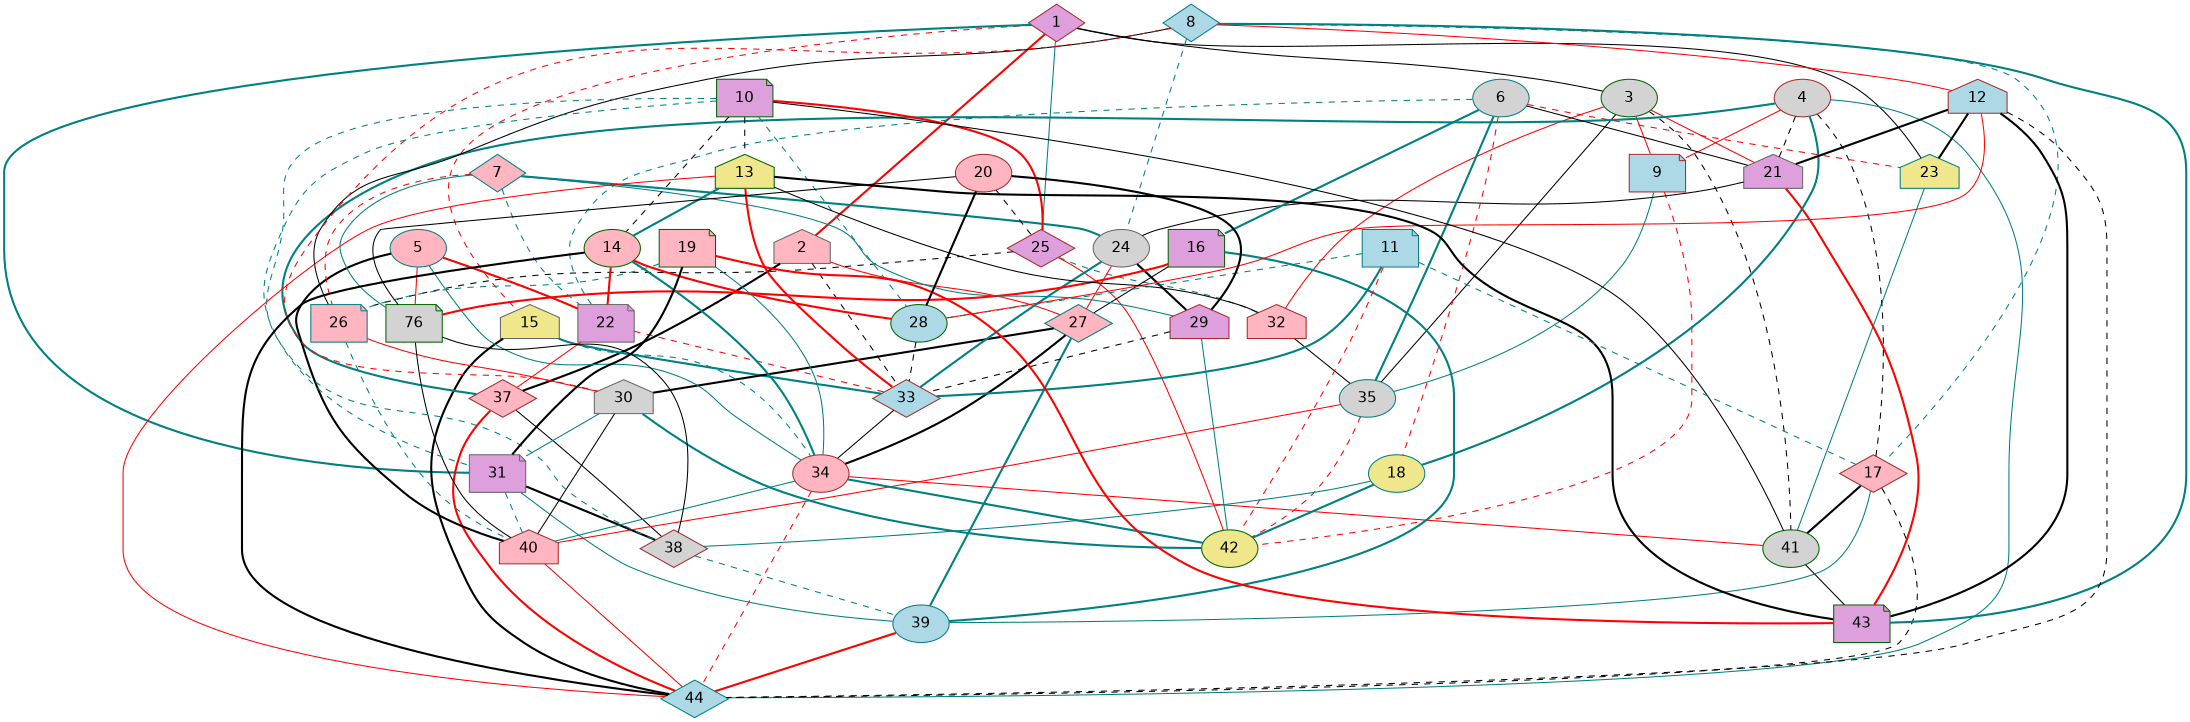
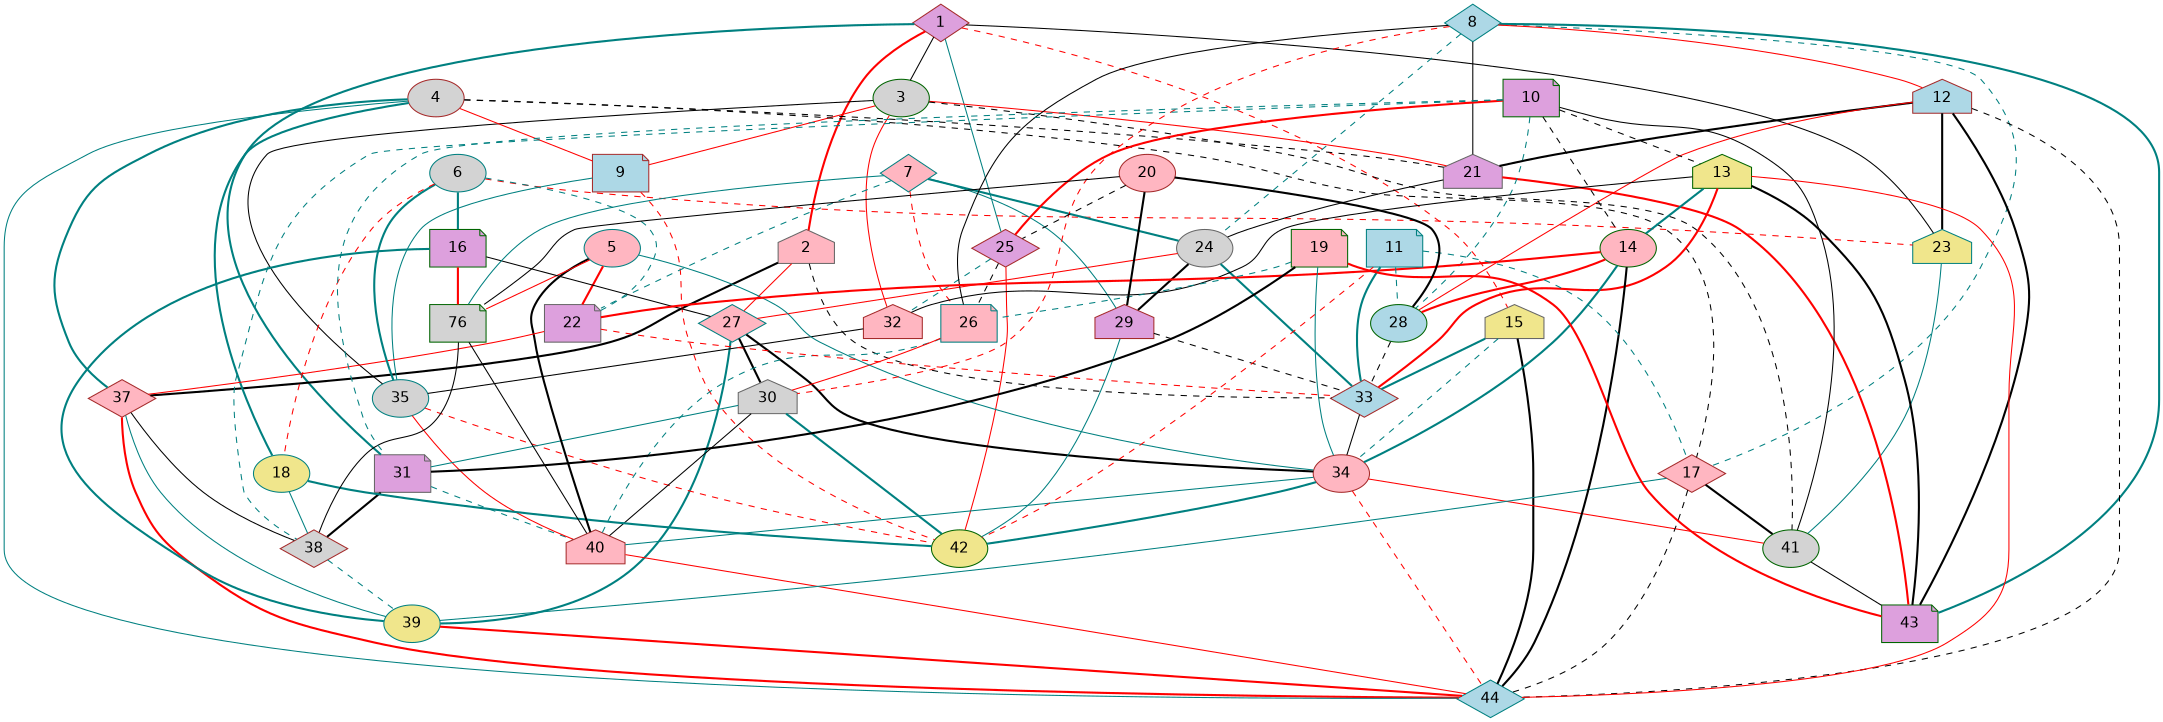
(1632, 134) -> (1473, 92)
(695, 589) -> (227, 549)
(921, 624) -> (412, 624)
